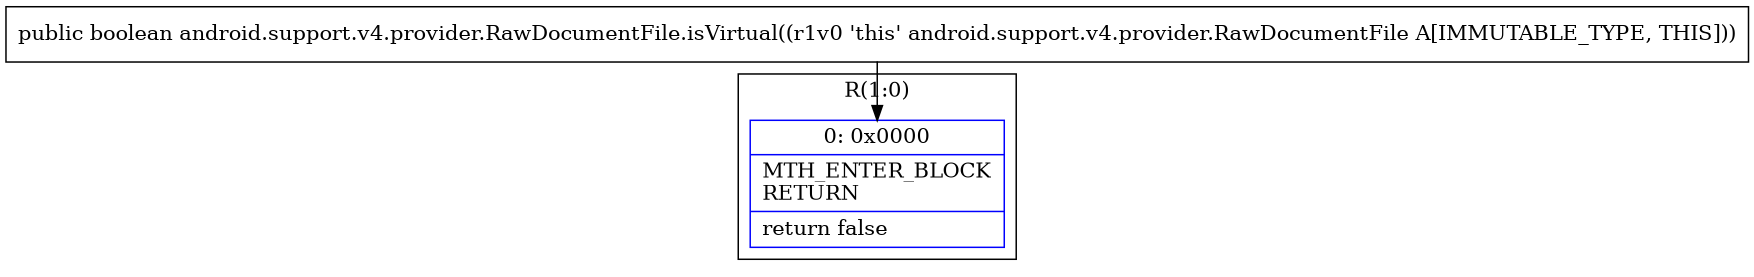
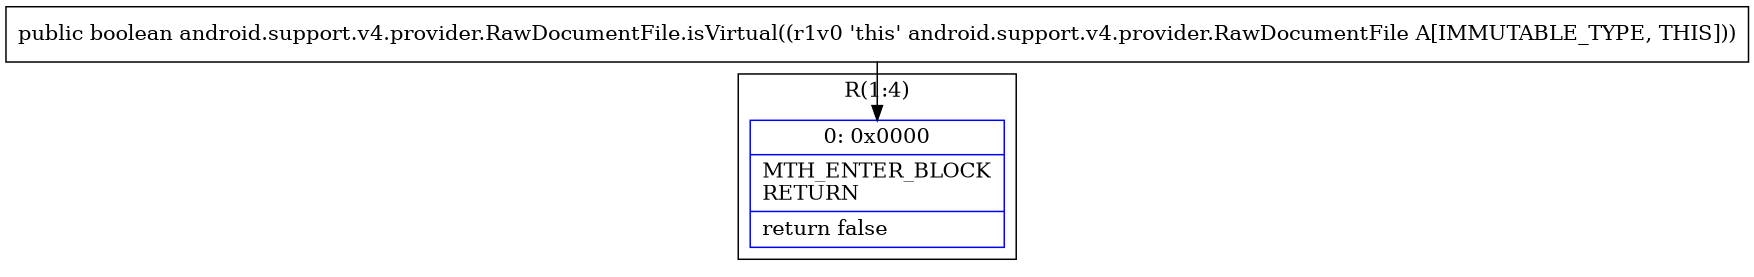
(877, 91) -> (877, 91)
